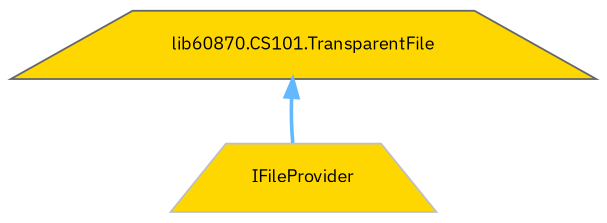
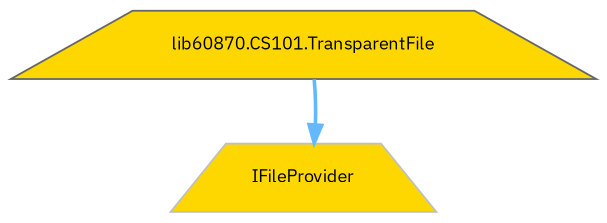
(291, 120) -> (315, 102)
